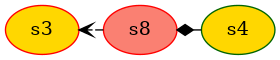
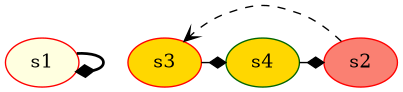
(140, 30) -> (361, 63)
none -> (42, 63)
none -> (205, 63)
